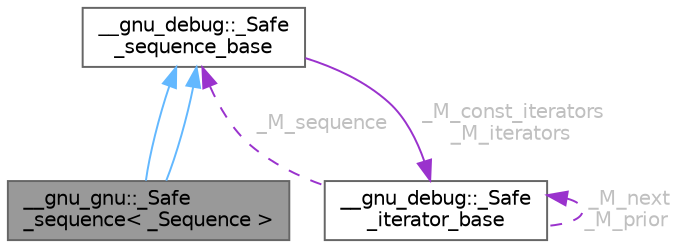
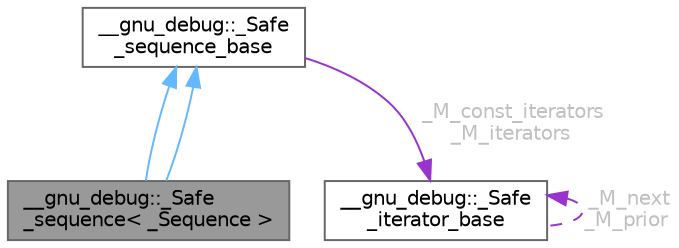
(255, 149) -> none
(149, 211) -> (149, 211)
